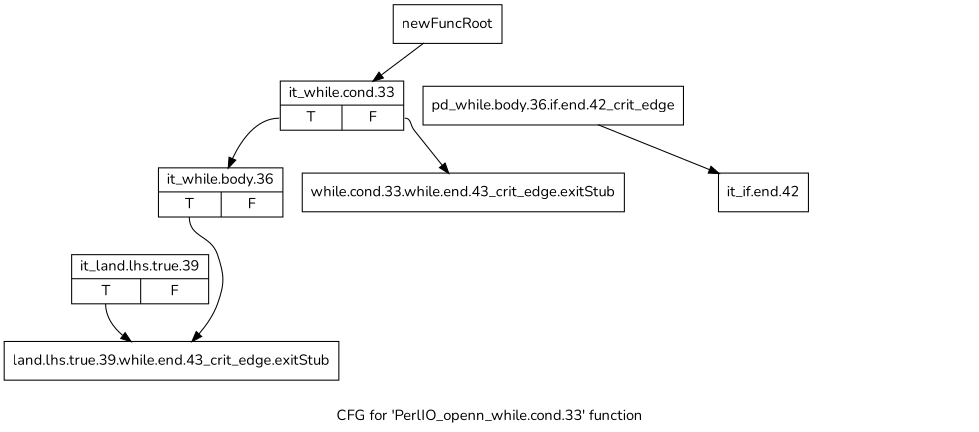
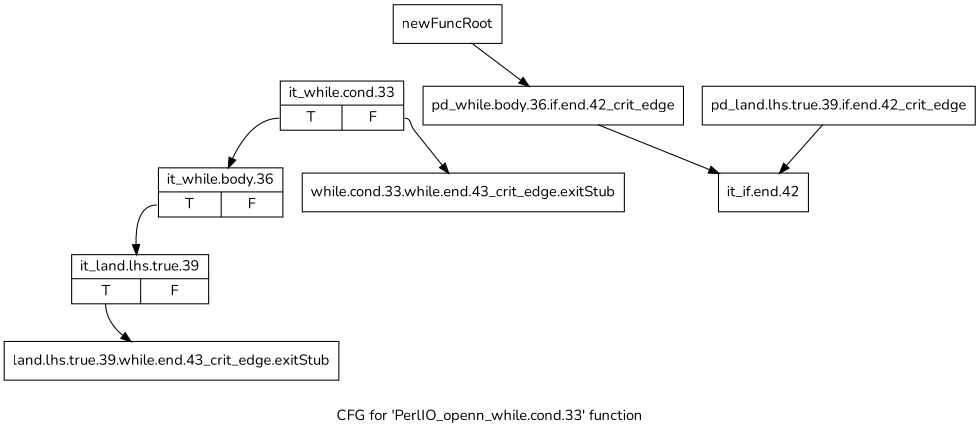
(403, 59) -> (496, 62)
none -> (839, 106)
(222, 273) -> (139, 220)
